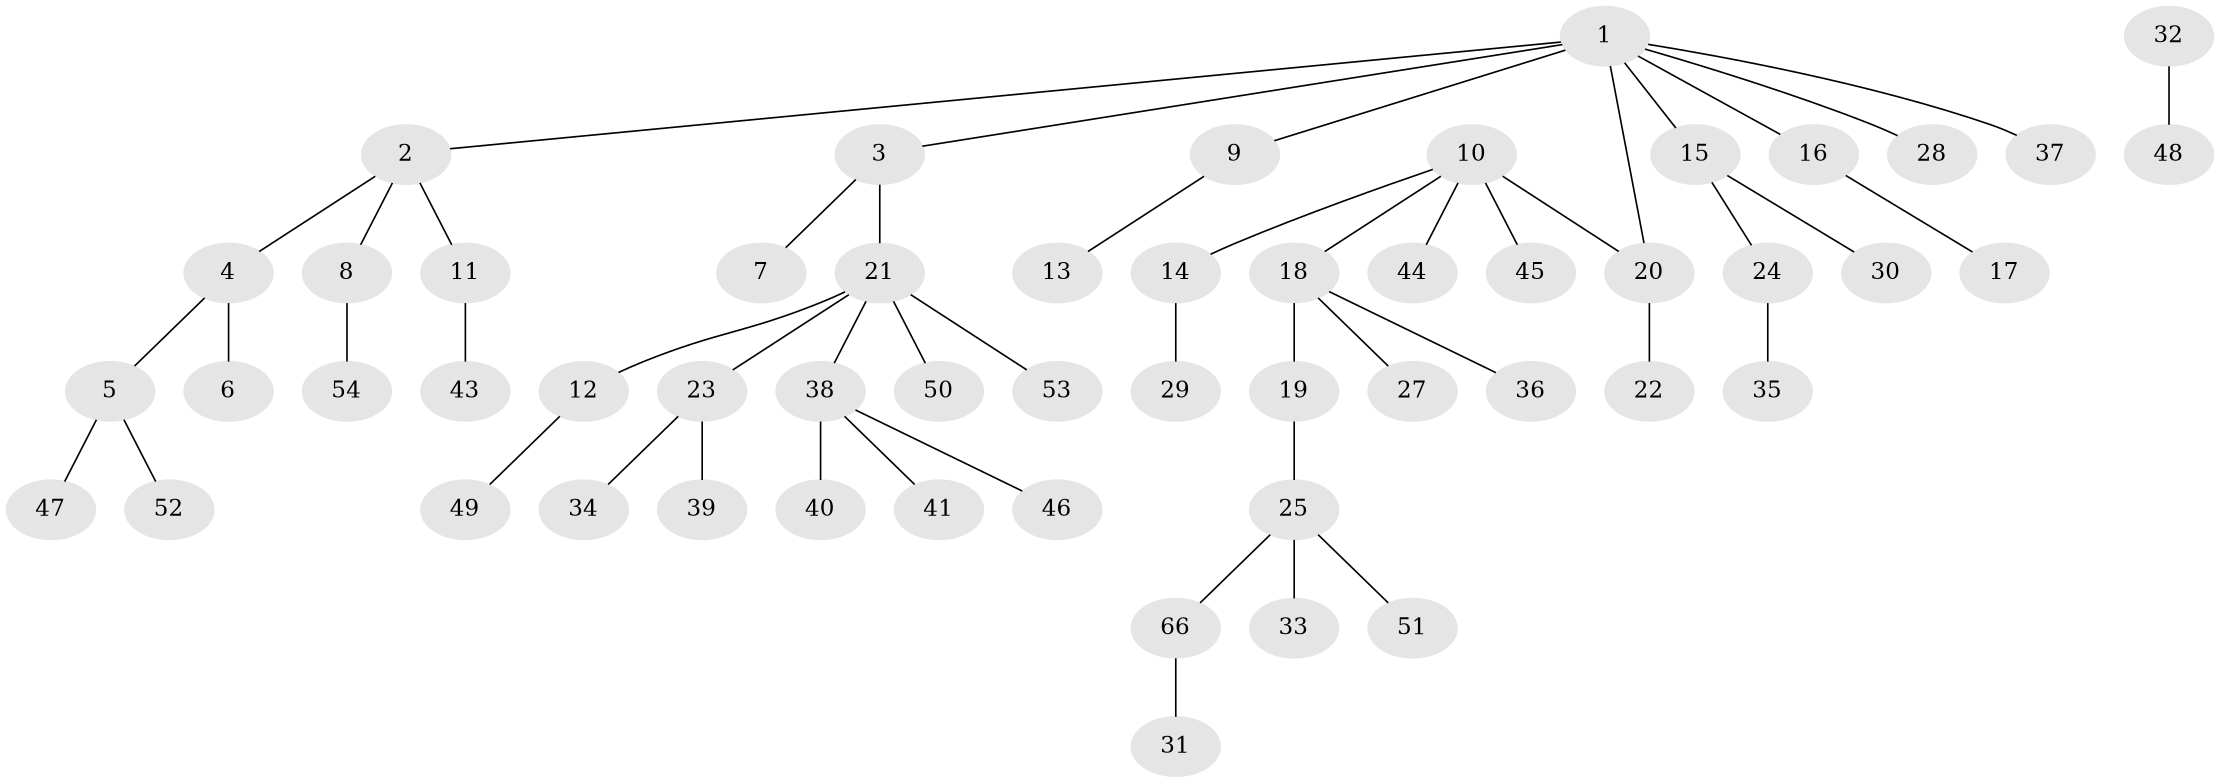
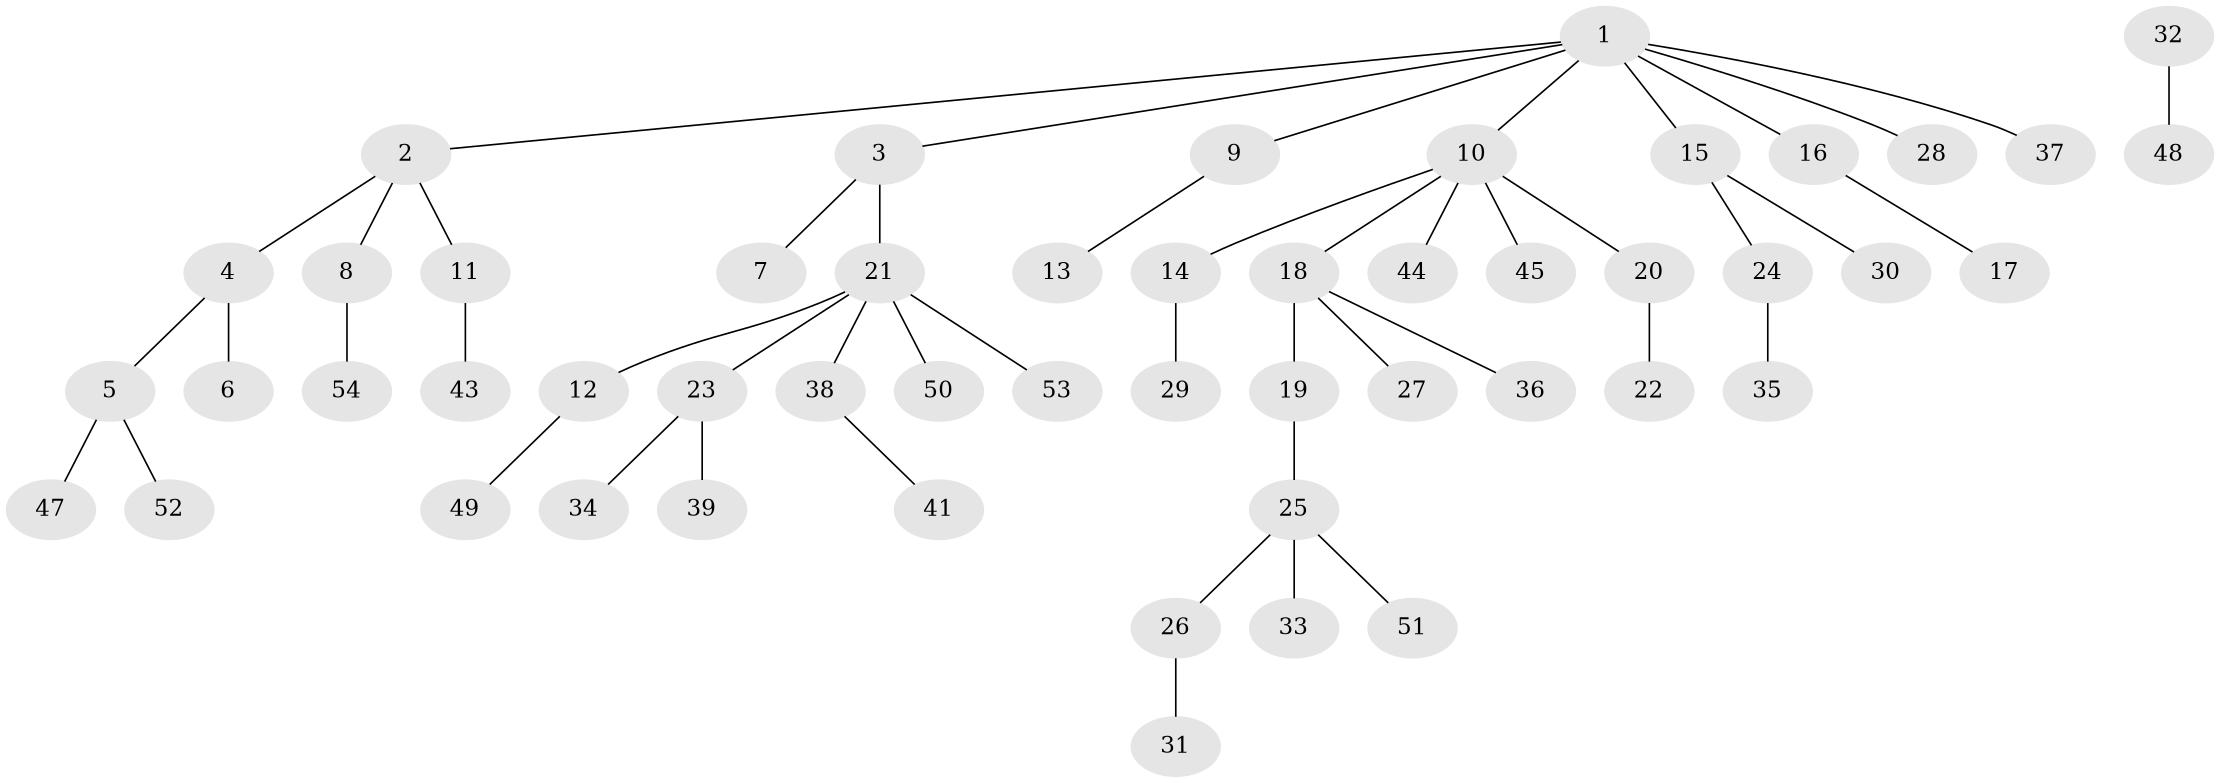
(1627, 155) -> (1538, 95)
(821, 510) -> none
(1057, 510) -> none
(1176, 628) -> (1176, 628)
